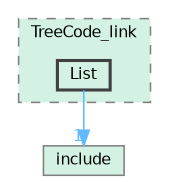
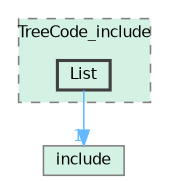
(85, 33) -> (85, 33)
